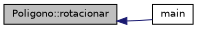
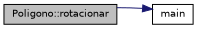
(140, 20) -> (130, 8)
